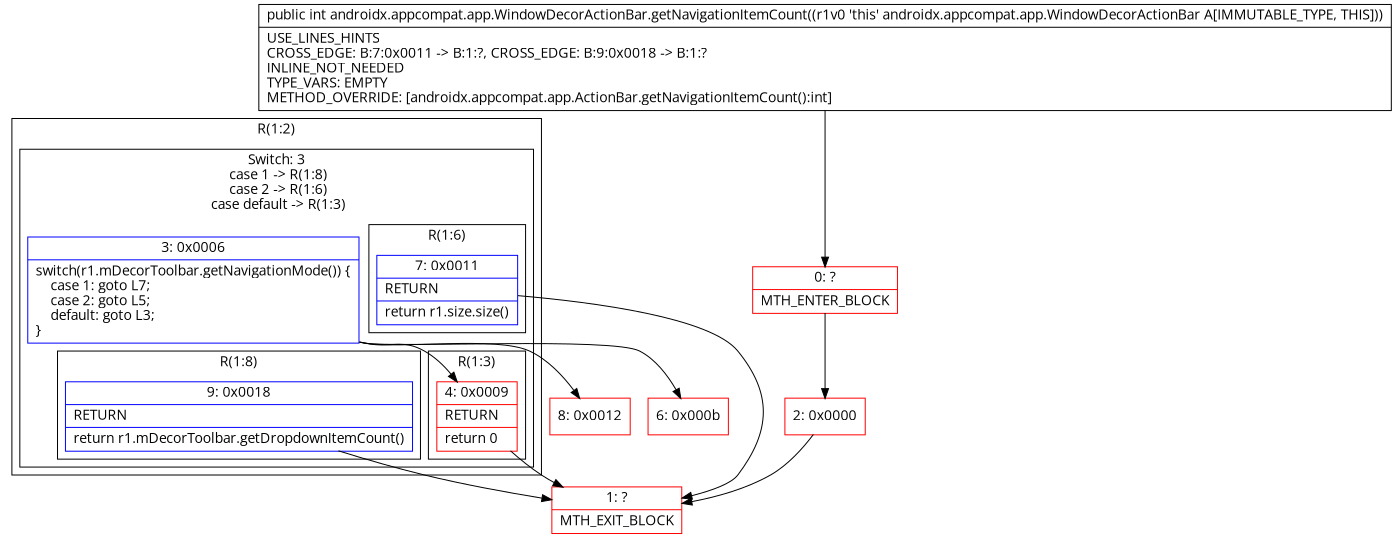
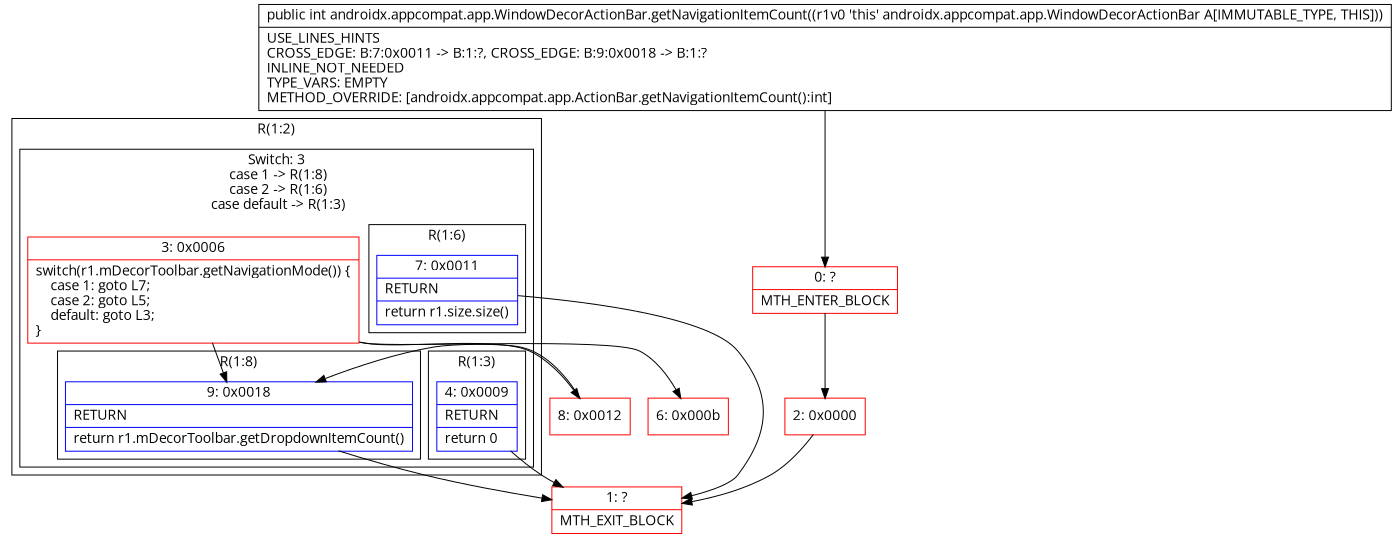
(193, 290) -> (193, 290)
(410, 345) -> (218, 358)
none -> (461, 345)
(477, 416) -> (477, 416)
